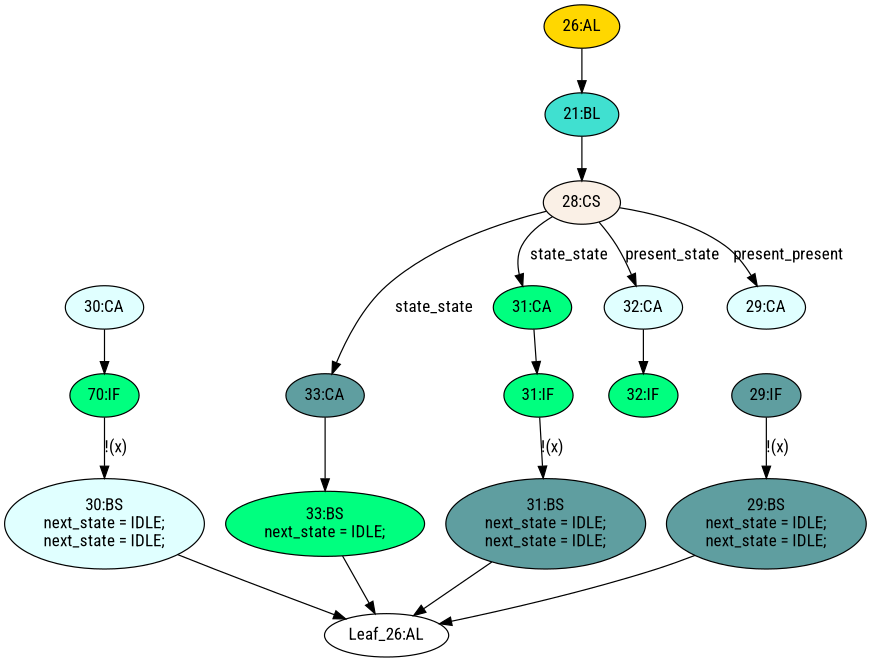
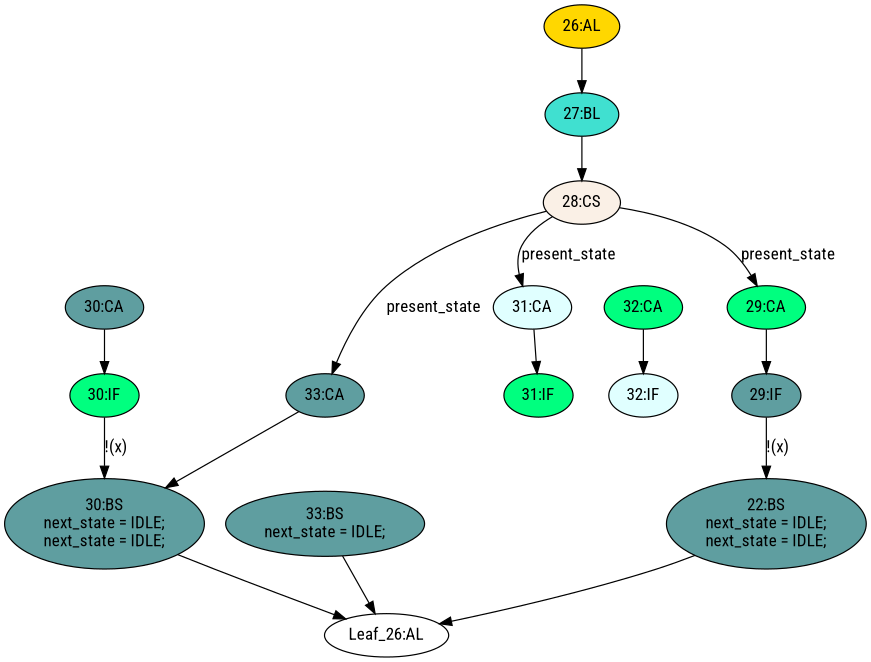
(582, 115) -> (582, 115)
(617, 247) -> none
(569, 255) -> (569, 255)
(789, 255) -> (789, 255)
(104, 307) -> (104, 307)
(434, 307) -> (434, 307)
(532, 307) -> (532, 307)
(643, 307) -> (643, 307)
(766, 307) -> (766, 307)
none -> (766, 345)
(104, 395) -> (104, 395)
(643, 395) -> (643, 395)
(325, 448) -> (238, 447)
(104, 524) -> (104, 524)
(325, 524) -> (325, 524)
(546, 524) -> none
(766, 524) -> (766, 524)
